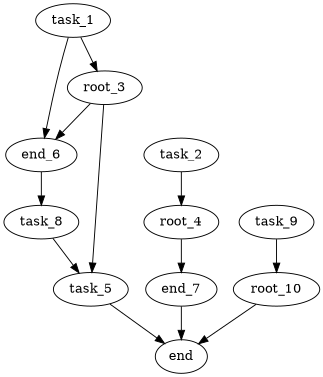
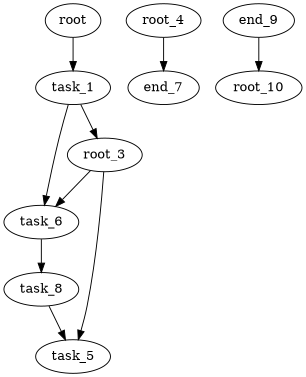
none -> (73, 21)
(41, 155) -> (41, 222)
(181, 155) -> none
(277, 222) -> (259, 21)
(181, 357) -> none
